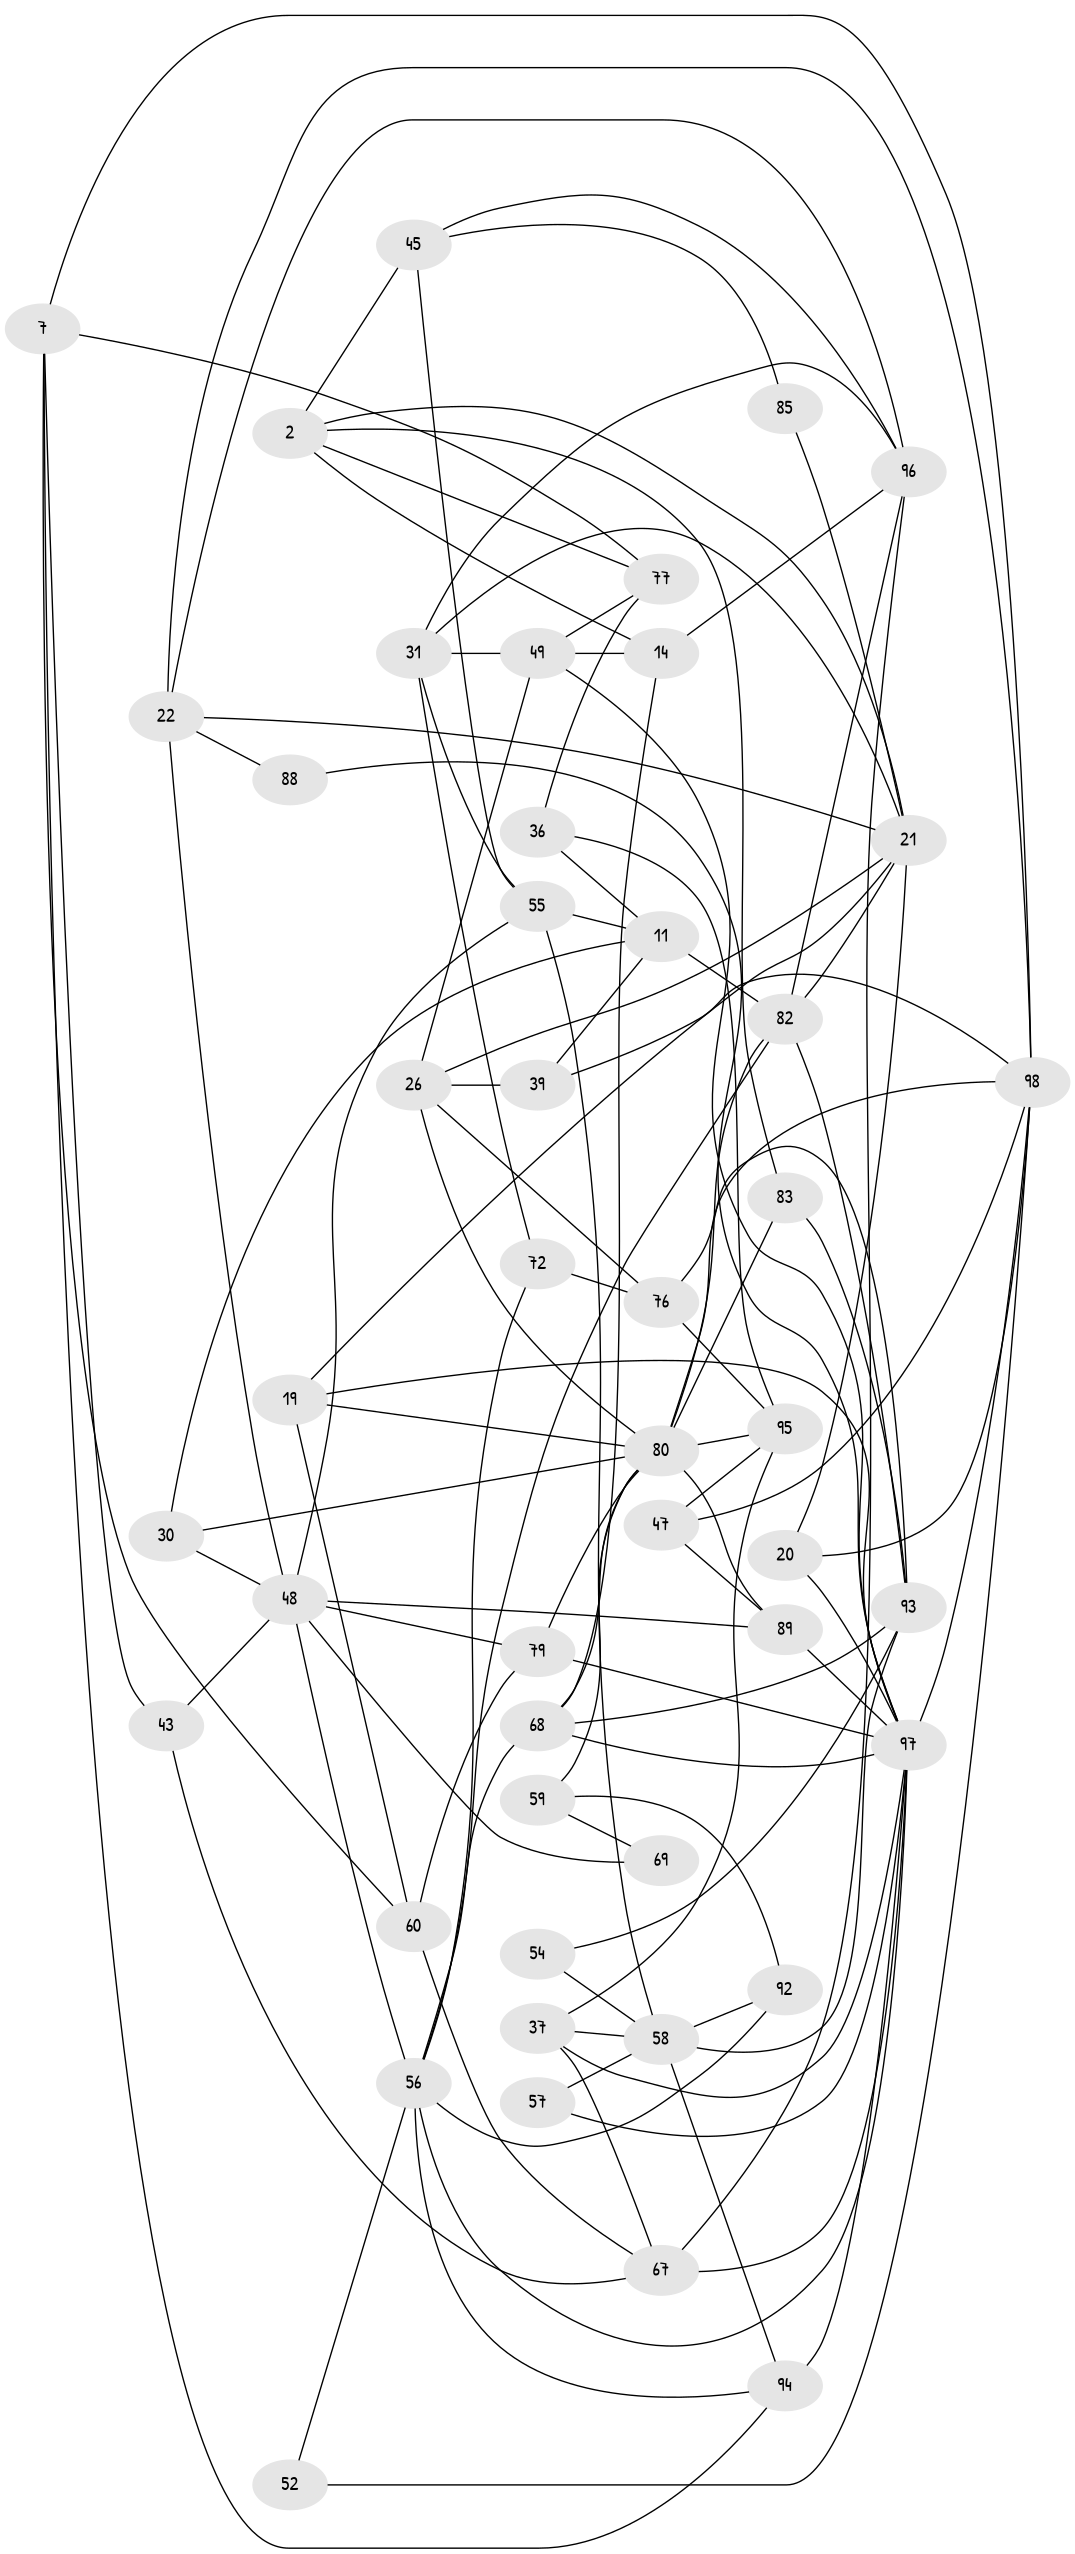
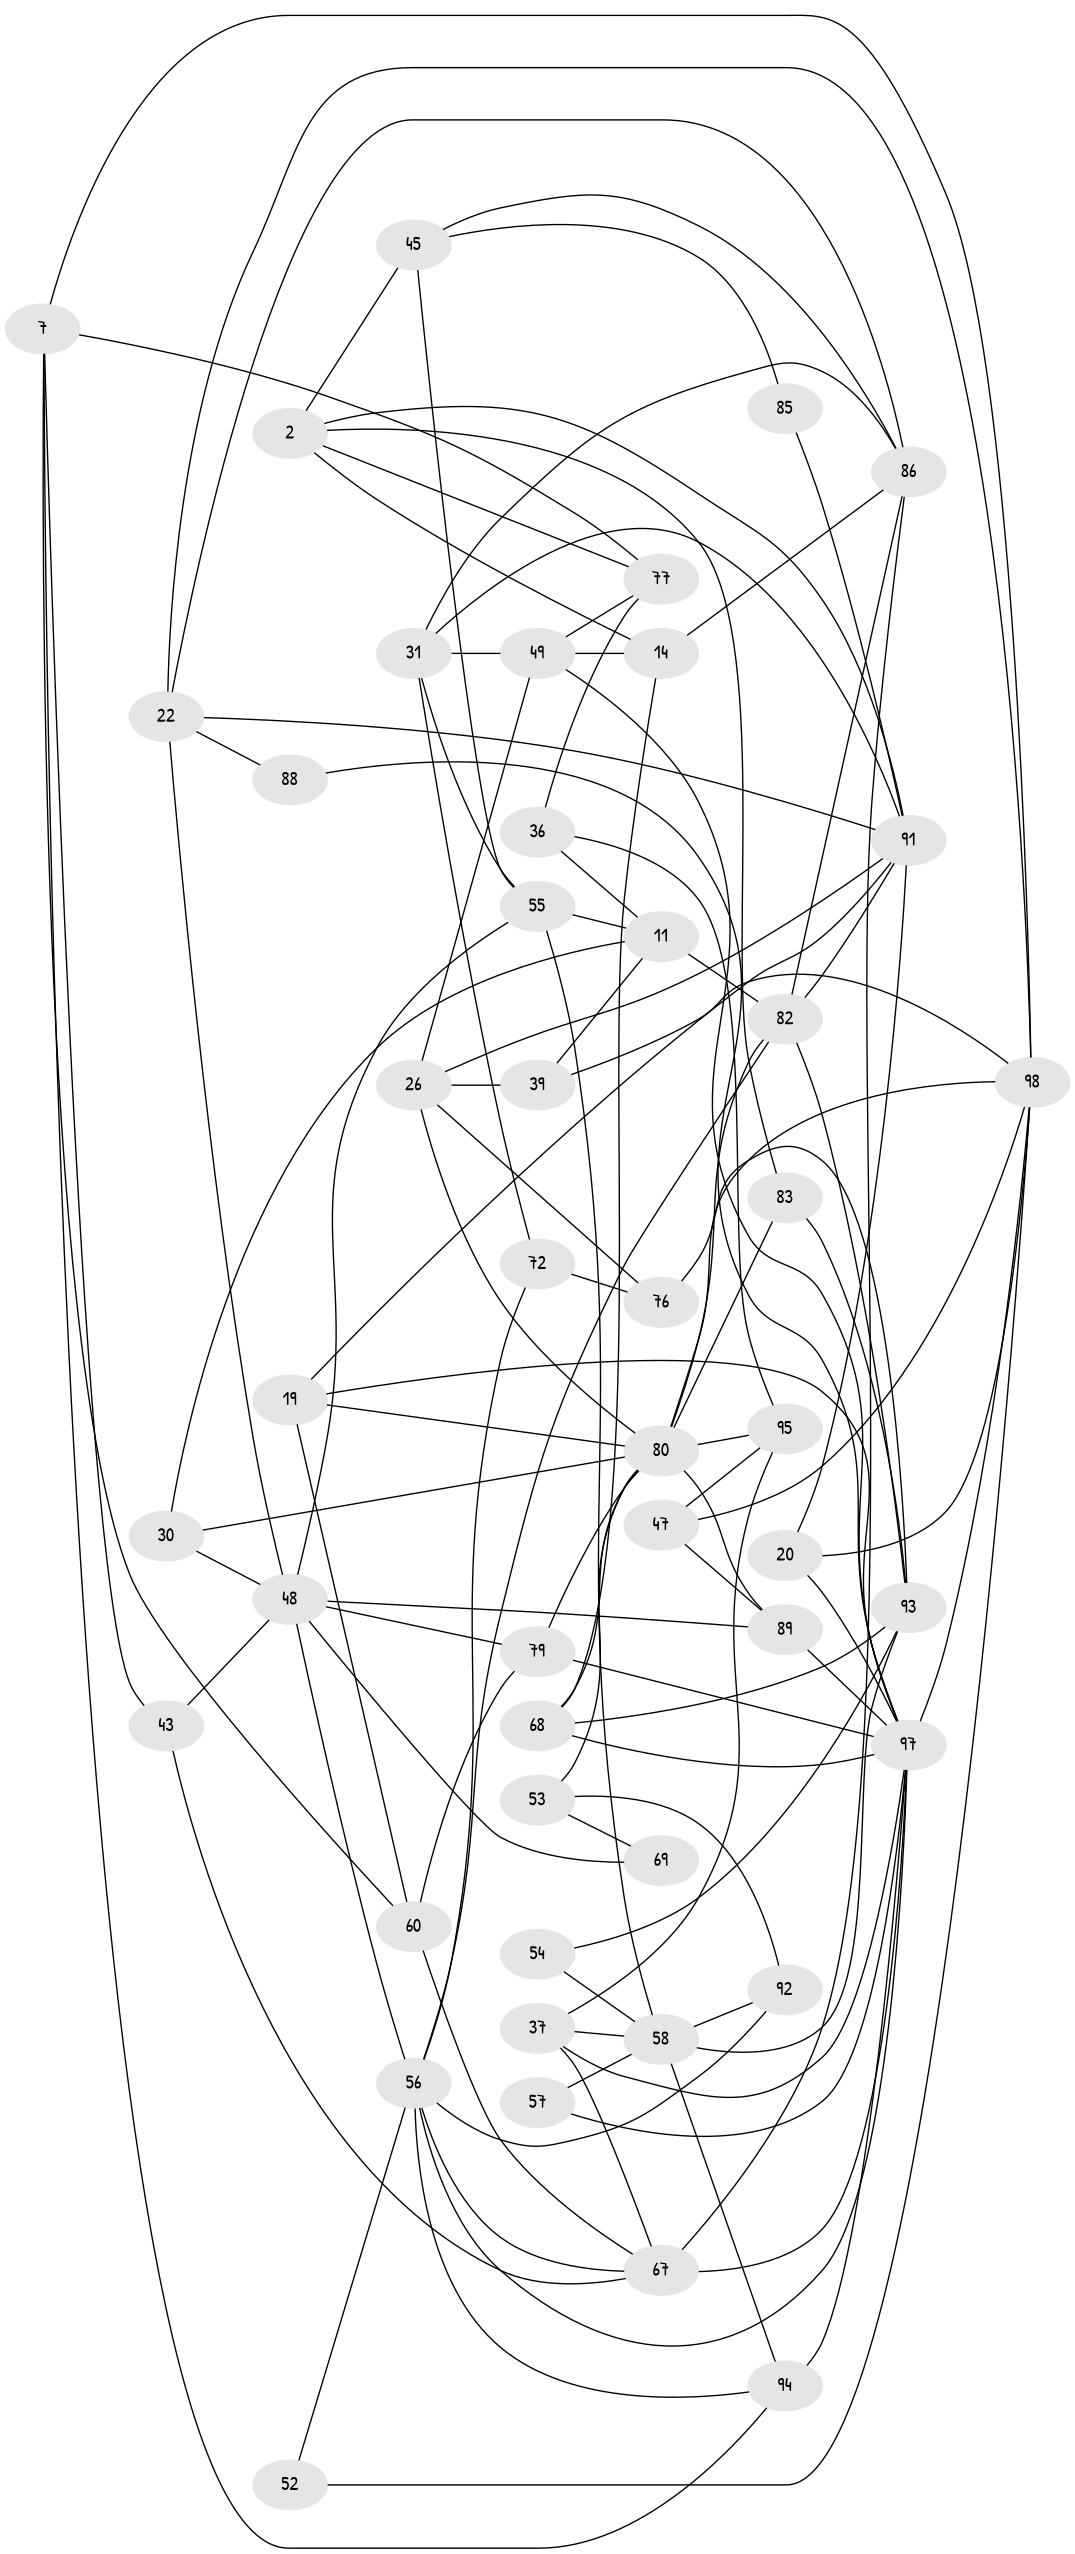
(909, 472) -> (909, 472)
(909, 840) -> (909, 840)
(730, 1372) -> none
(538, 1800) -> (538, 1800)
(464, 1899) -> (492, 2230)
